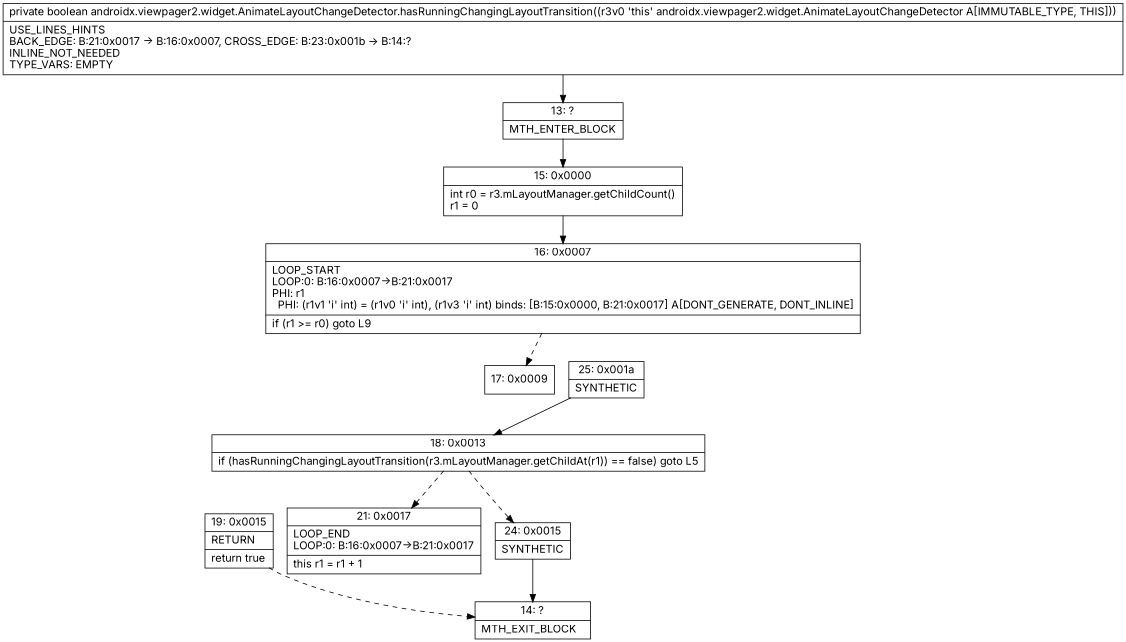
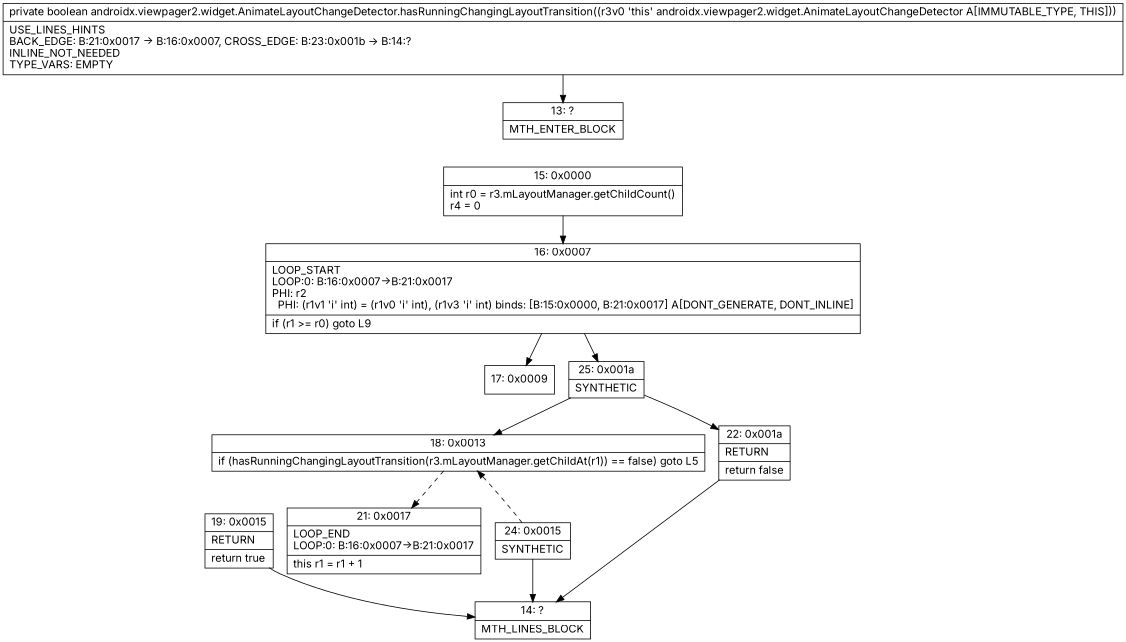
(563, 149) -> none
(464, 206) -> (465, 206)
(290, 294) -> (291, 294)
none -> (590, 344)
(536, 346) -> (536, 346)
none -> (754, 453)
(488, 494) -> (503, 499)
(366, 601) -> (366, 601)
(529, 629) -> (533, 629)
